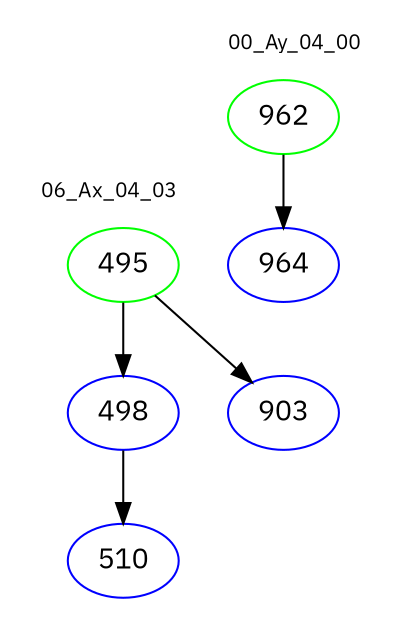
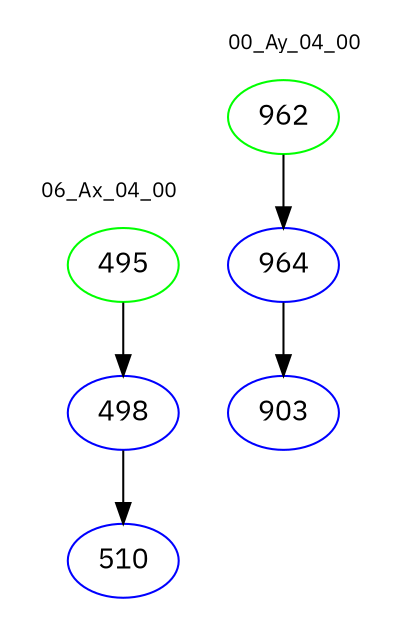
(110, 192) -> (110, 192)
(181, 319) -> (283, 329)
